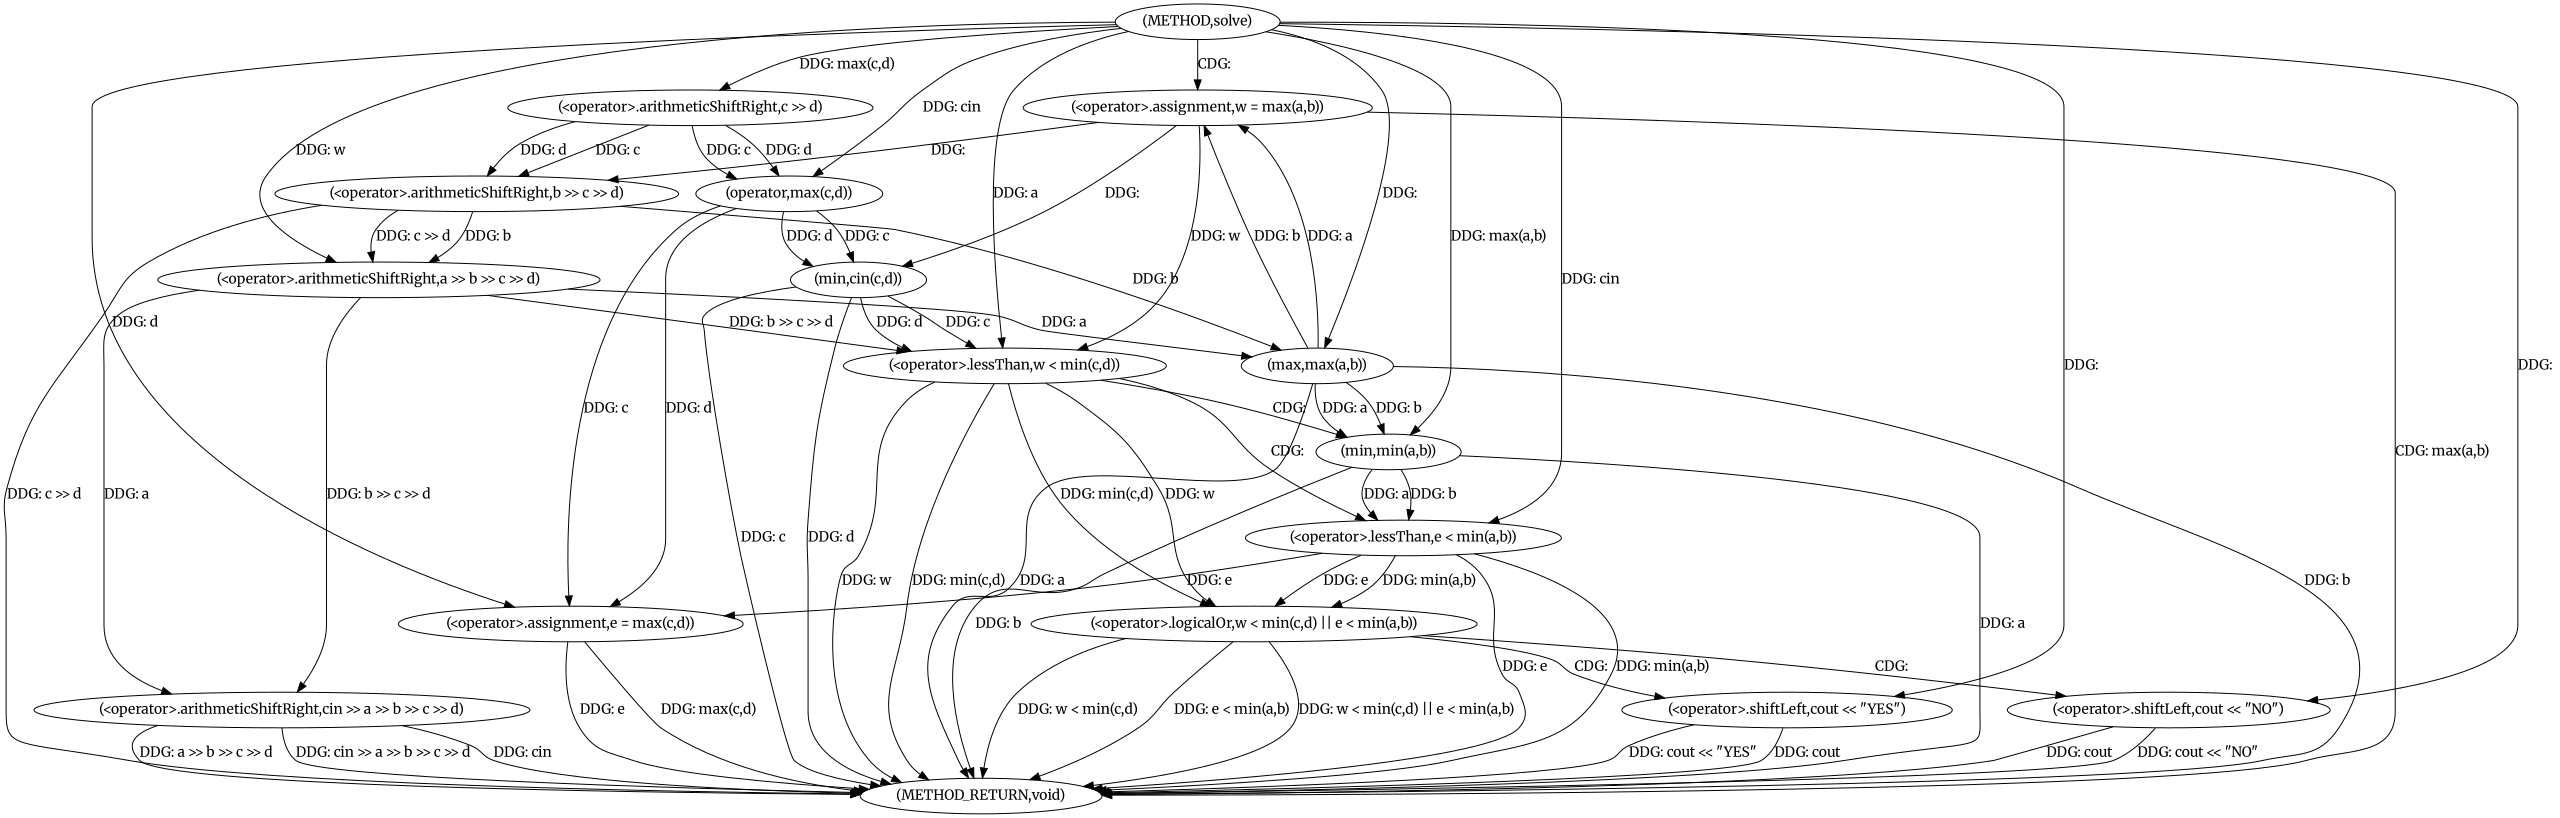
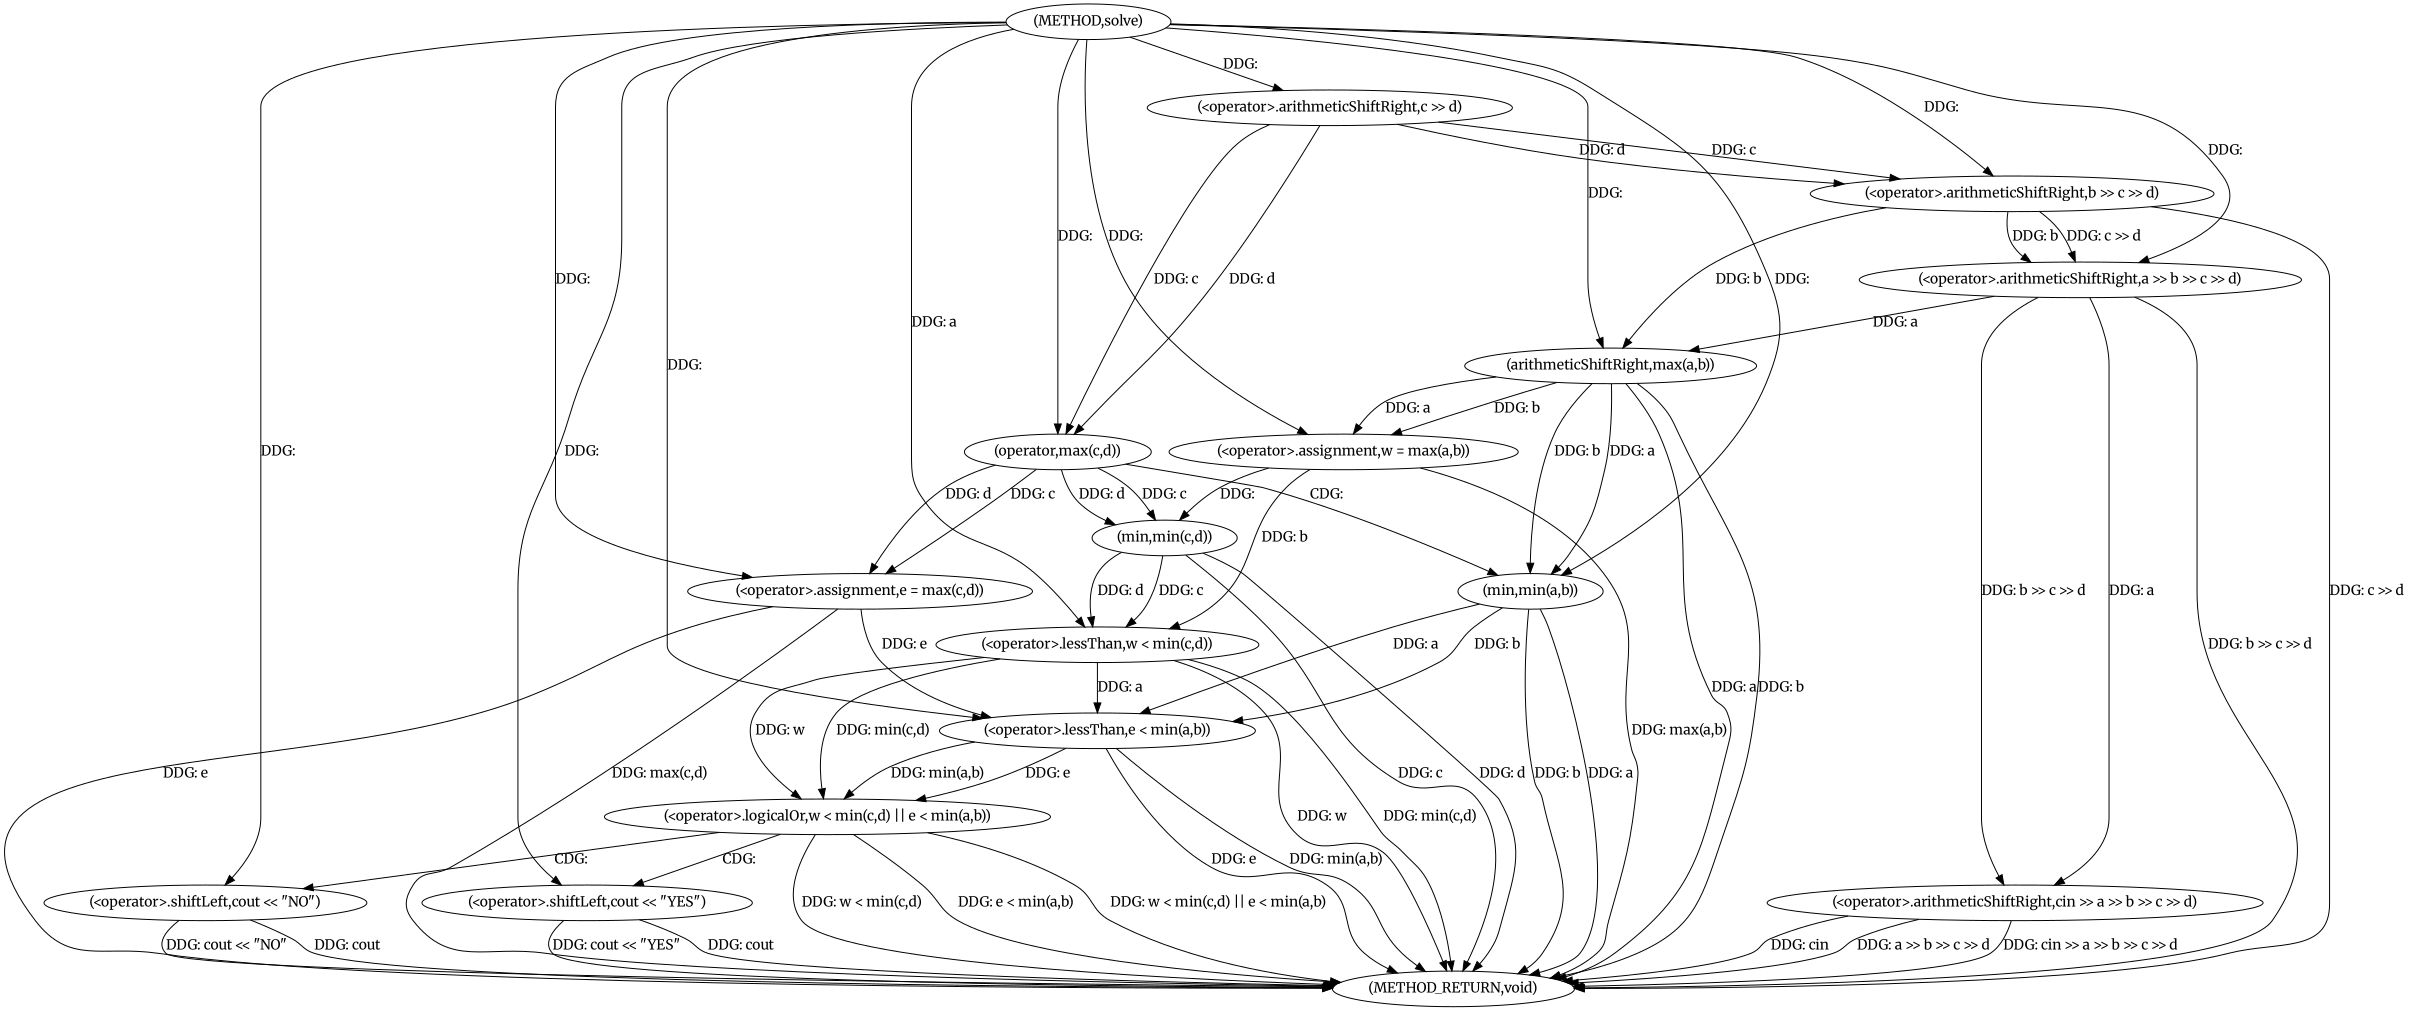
(847, 65) -> (1242, 65)
(1216, 65) -> (1128, 237)
(952, 108) -> (1077, 237)
(321, 151) -> (2227, 151)
(858, 153) -> (1594, 39)
(1216, 237) -> (1285, 538)
(1499, 237) -> (1794, 280)
(859, 280) -> (1165, 538)
(1591, 280) -> (687, 366)
(135, 323) -> (575, 280)
(692, 323) -> (2266, 924)
(1317, 366) -> (1611, 366)
(1220, 402) -> (1312, 502)
(1289, 452) -> (1120, 688)
(2443, 452) -> (1679, 731)
(1103, 586) -> (896, 675)
